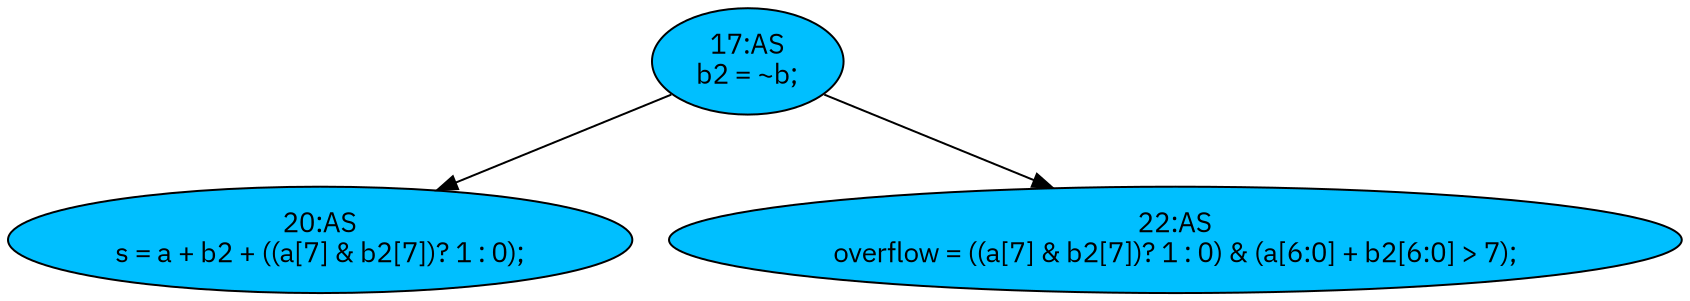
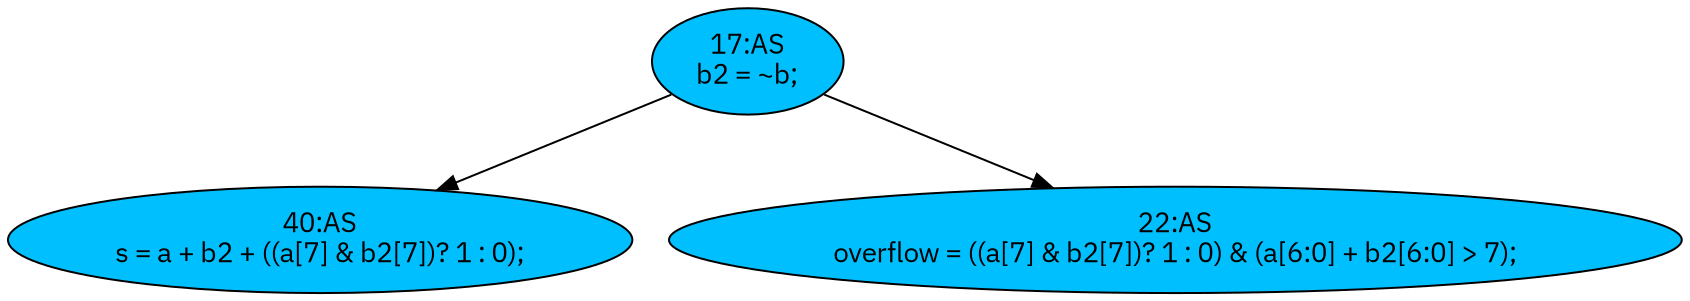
(320, 240) -> (320, 240)
